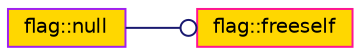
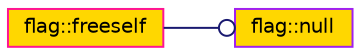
(153, 28) -> (191, 28)
